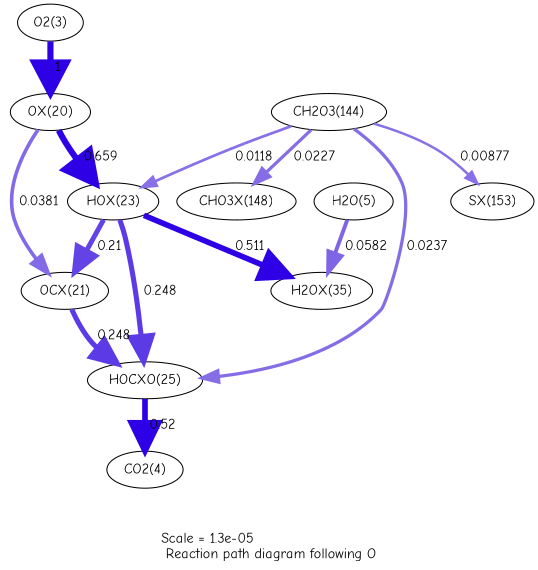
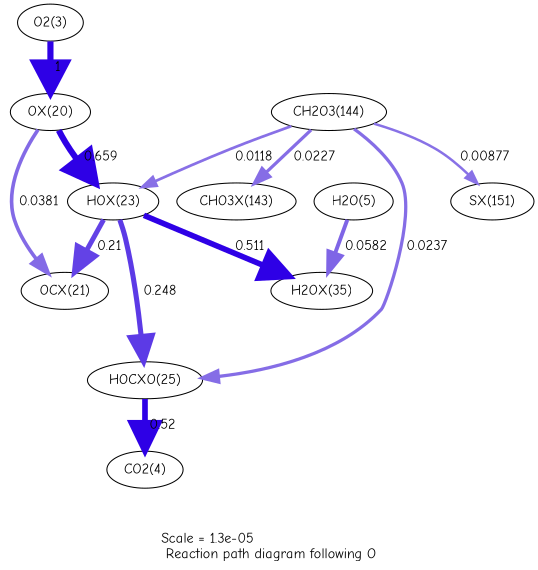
(236, 201) -> (236, 201)
(492, 201) -> (492, 201)
(83, 330) -> none
